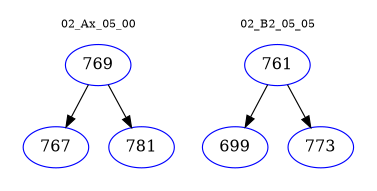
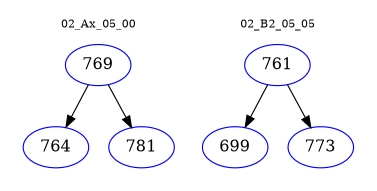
(56, 147) -> (56, 147)
